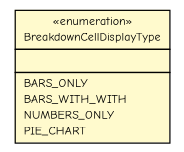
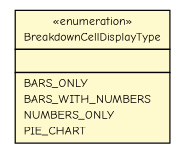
(76, 99) -> (88, 99)
